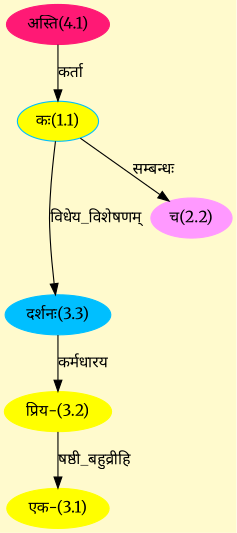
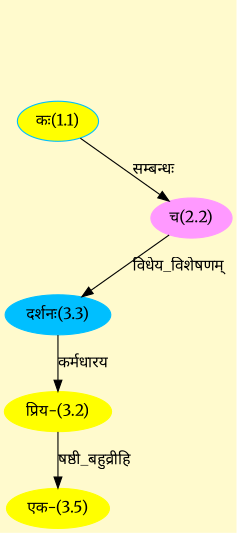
(58, 24) -> none
(50, 212) -> (130, 263)
(58, 508) -> (58, 508)
